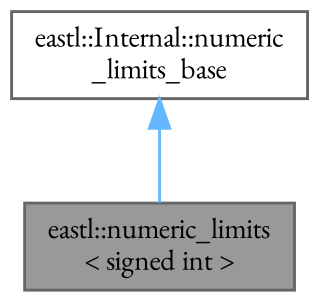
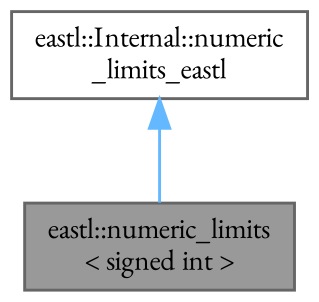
(160, 55) -> (160, 55)
